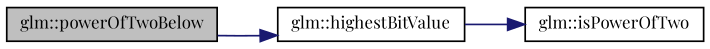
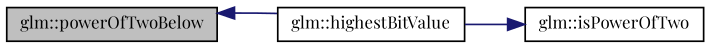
(239, 36) -> (256, 13)
